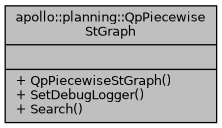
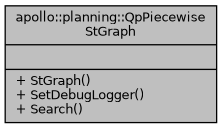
(94, 81) -> (53, 81)
